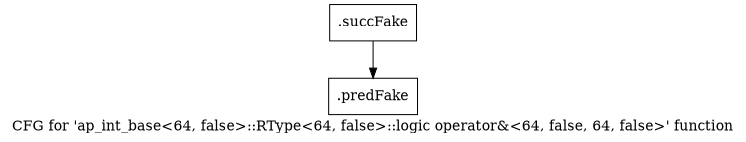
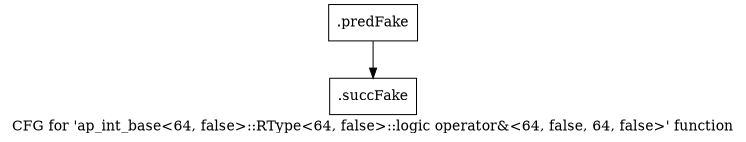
(373, 55) -> (373, 55)
